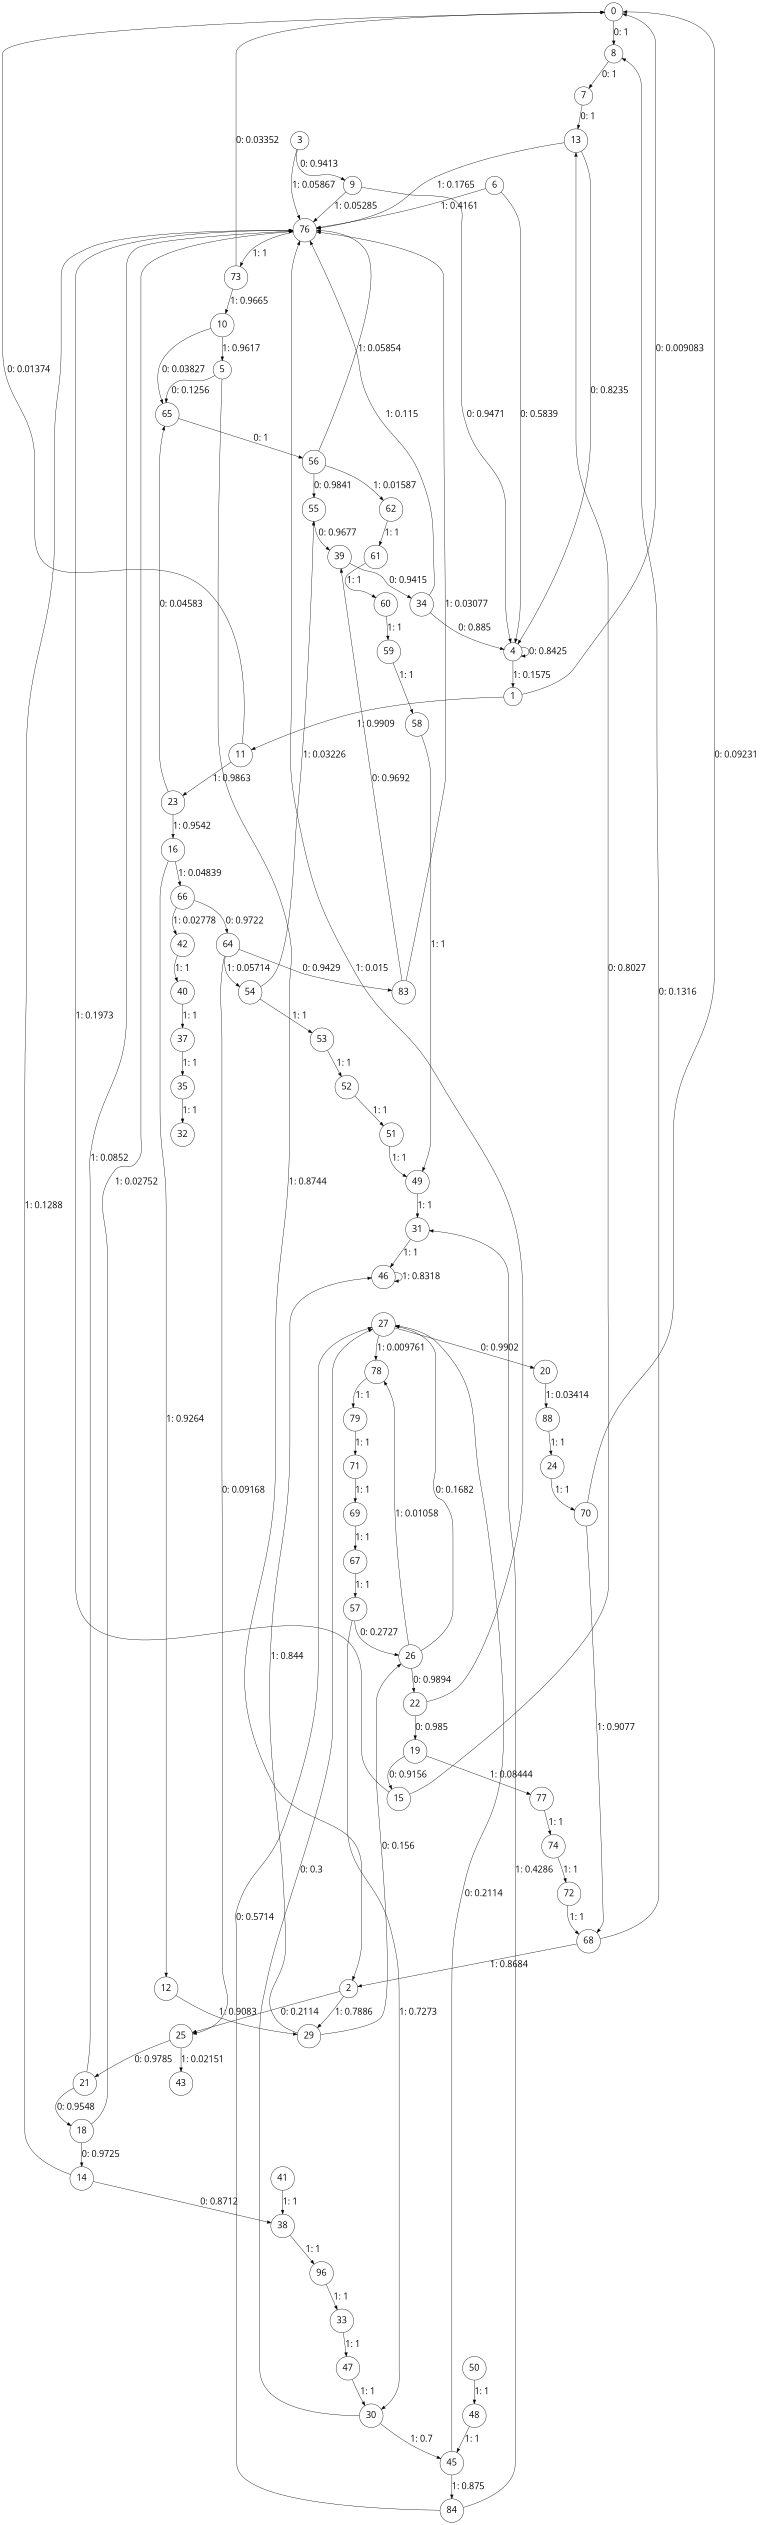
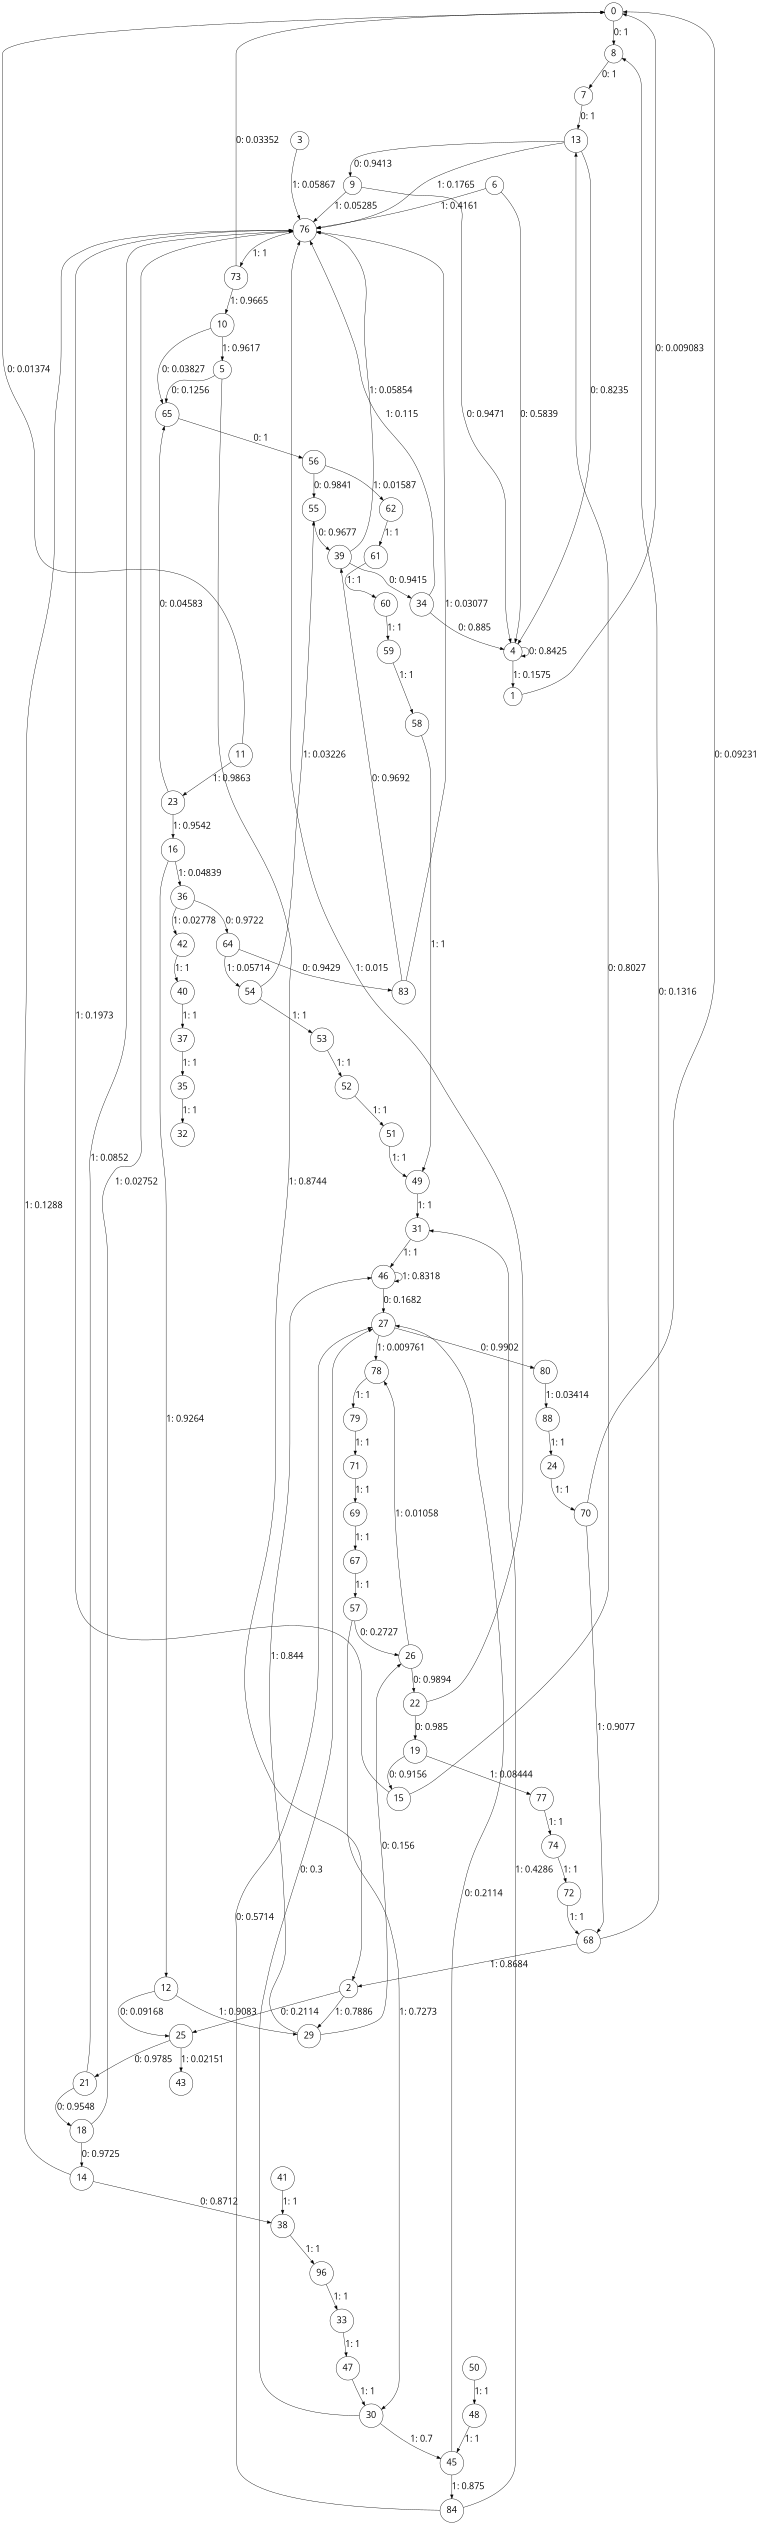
(310, 175) -> (451, 145)
(362, 328) -> (368, 384)
(376, 709) -> none
(183, 897) -> (183, 897)
(545, 1372) -> (545, 1372)
(433, 1488) -> (383, 1299)
(222, 1503) -> (120, 2017)
